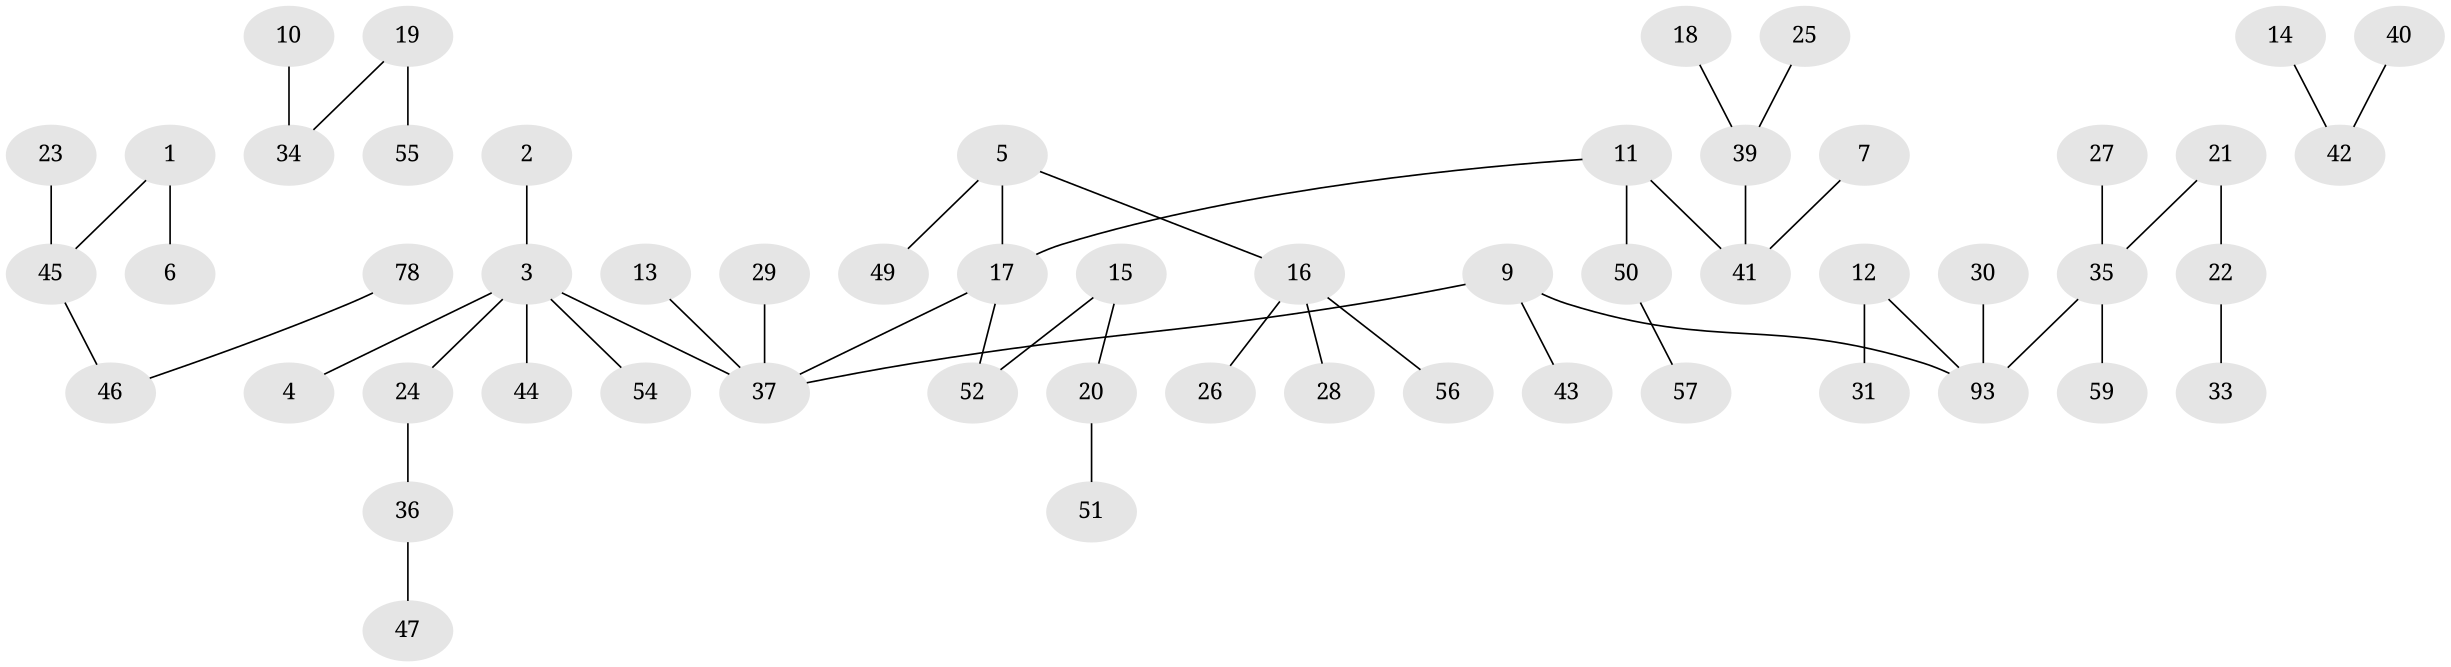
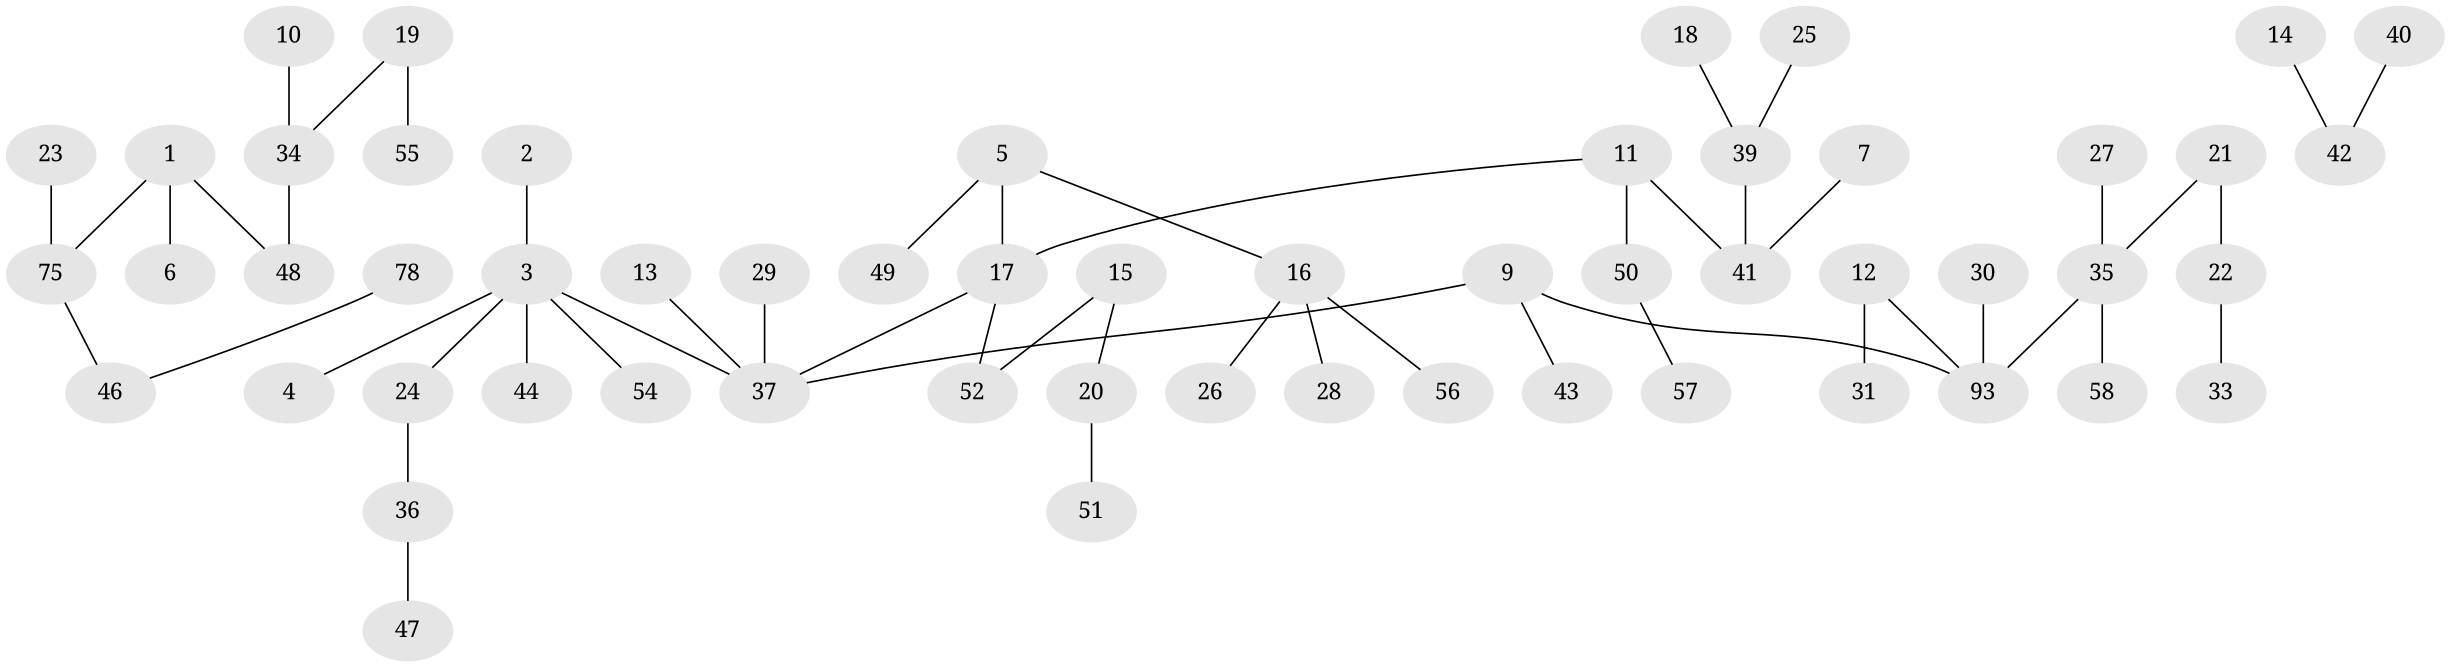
(51, 274) -> (51, 274)
none -> (289, 274)
(2102, 393) -> (2102, 393)
